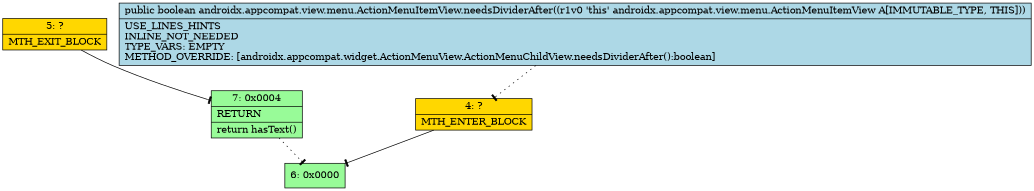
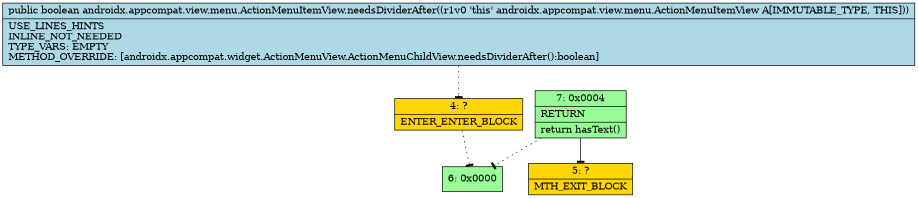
(143, 78) -> (581, 149)
(474, 122) -> (459, 122)
(391, 146) -> (466, 147)
